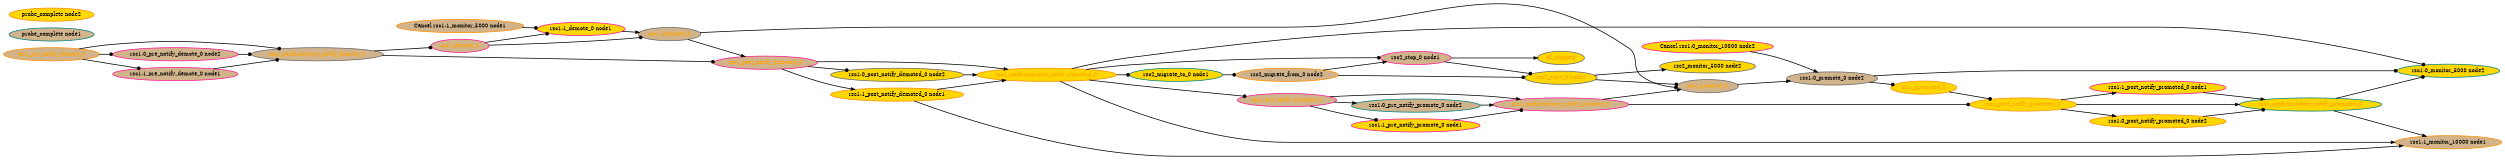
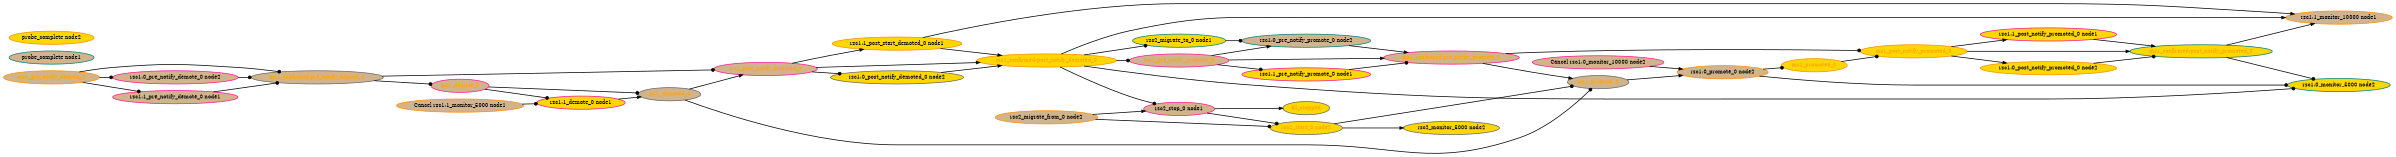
(1708, 47) -> (1598, 62)
(1228, 75) -> (1232, 41)
(1832, 78) -> (1723, 72)
(897, 95) -> (897, 44)
